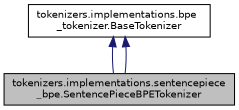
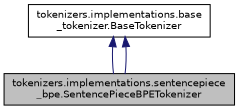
(119, 21) -> (119, 21)
